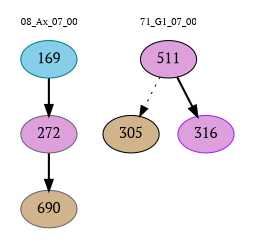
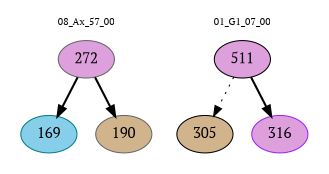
(49, 22) -> (86, 22)
(169, 22) -> (242, 22)
(49, 92) -> (70, 92)
(49, 209) -> (124, 134)
